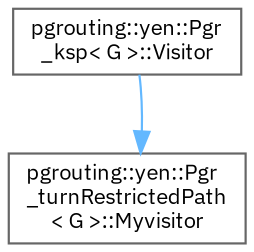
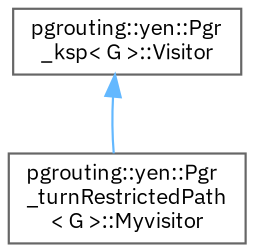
(142, 103) -> (112, 125)
